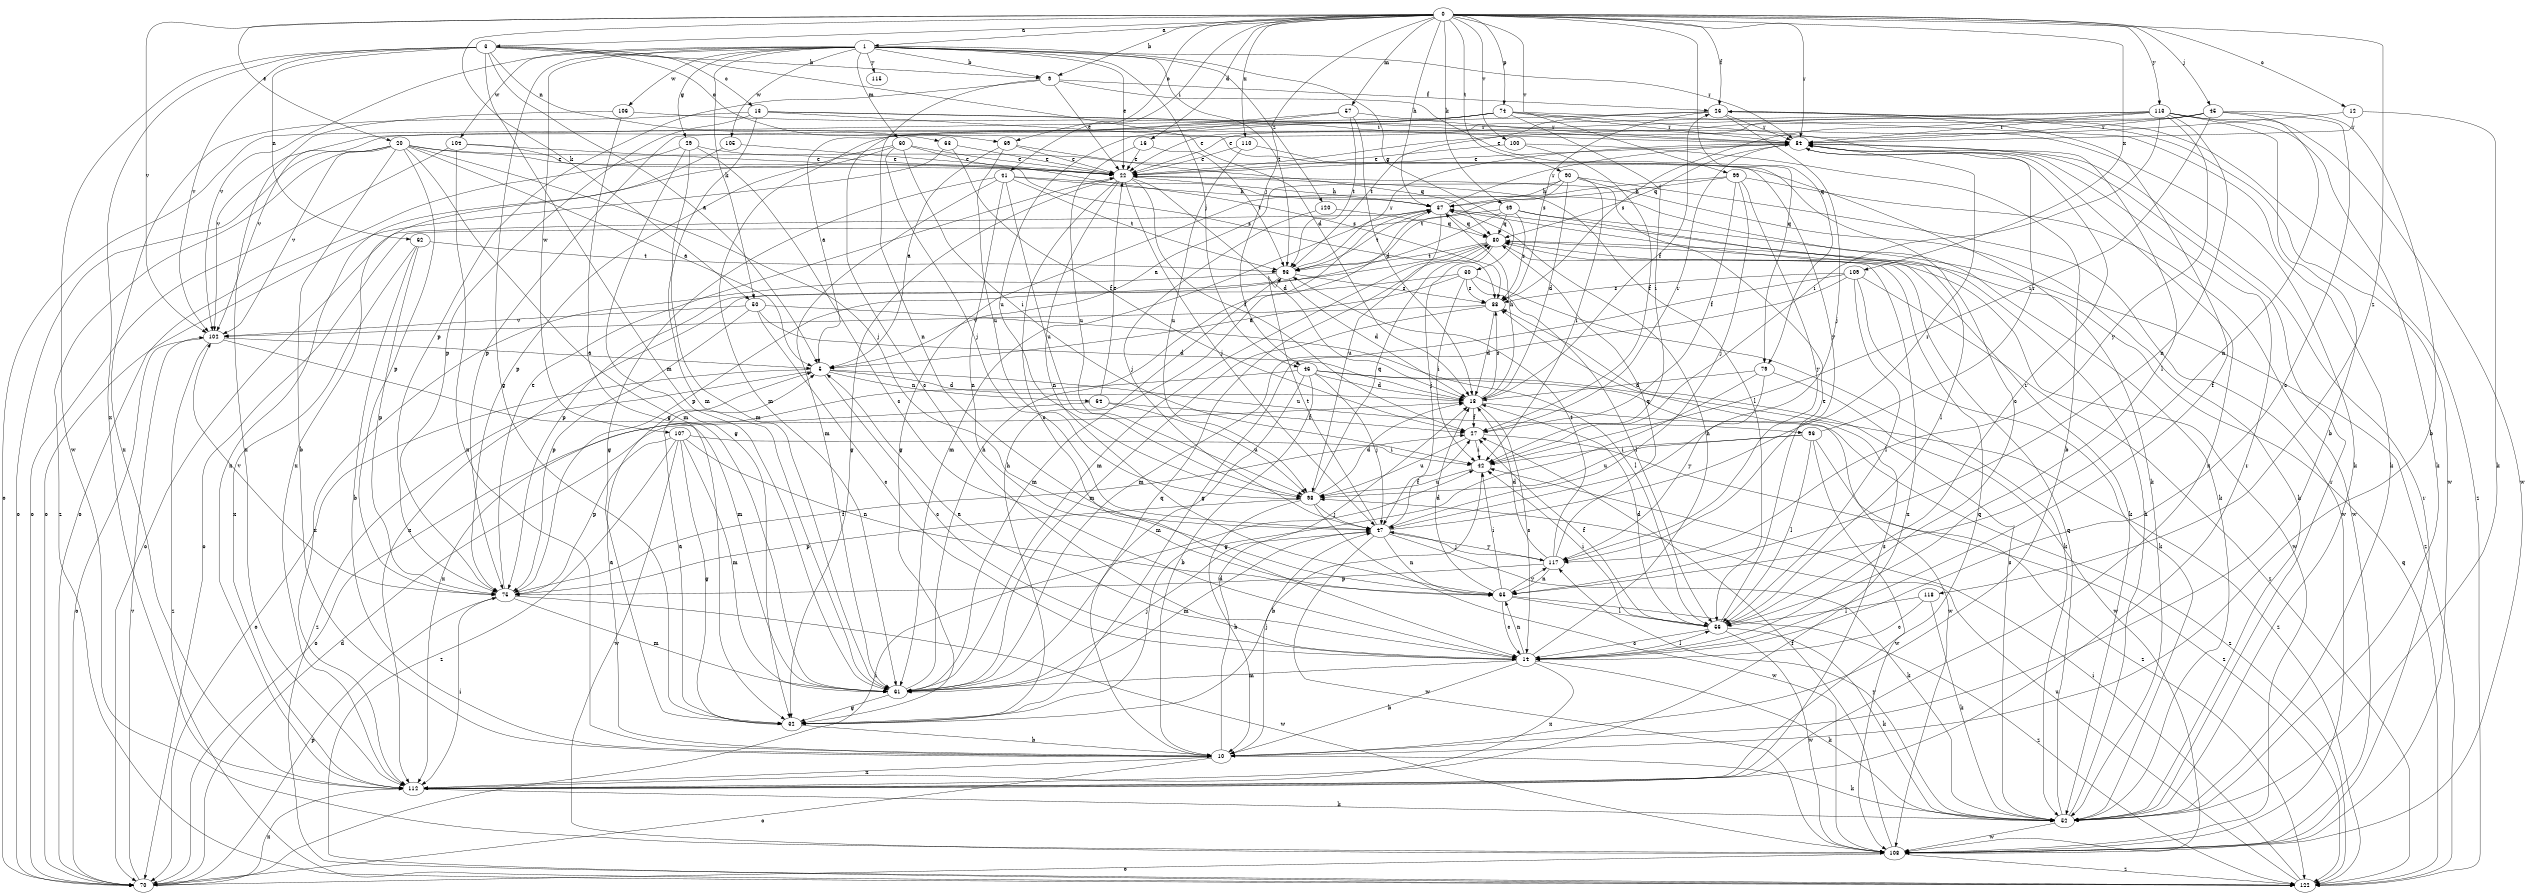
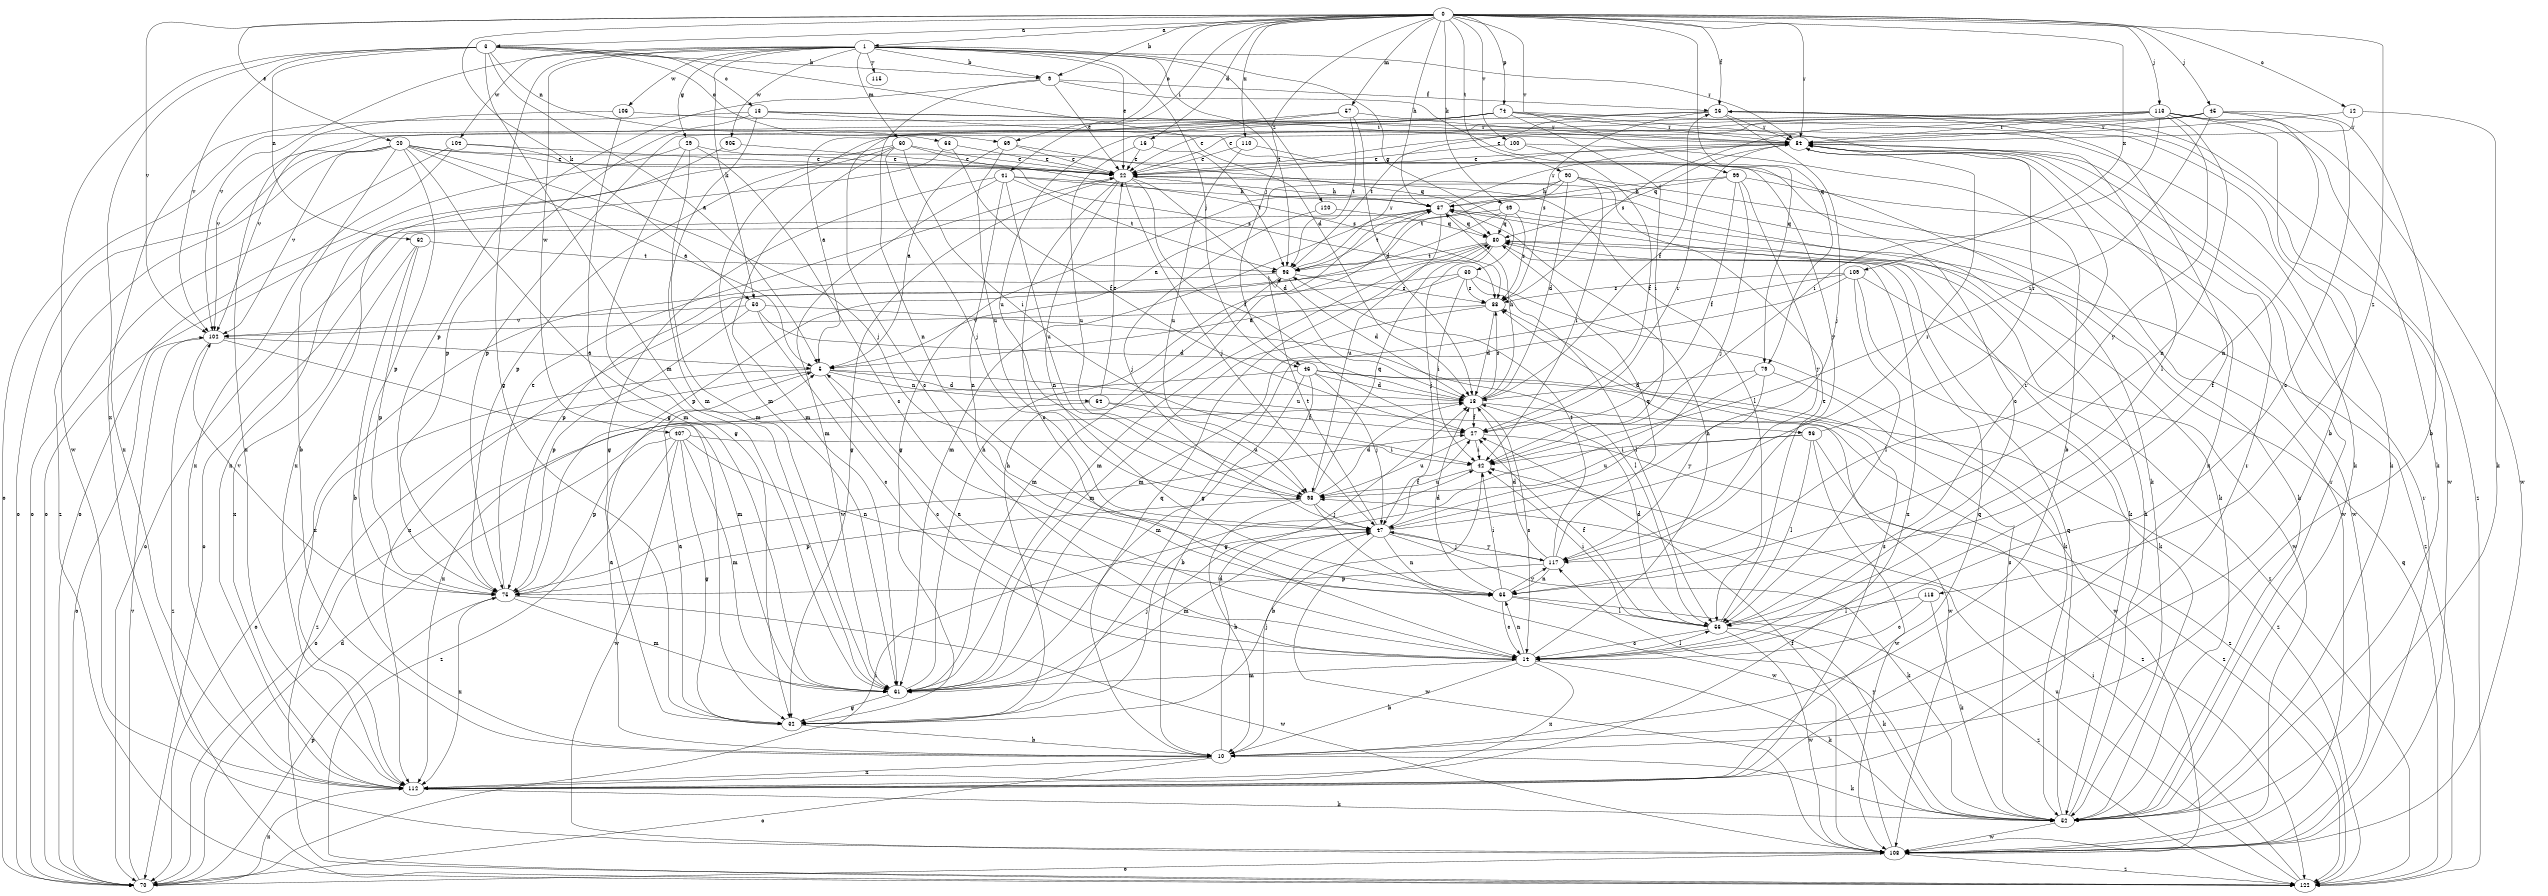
(2154, 63) -> (2154, 63)
(731, 144) -> (731, 144)
(1944, 286) -> none
none -> (780, 389)
(680, 434) -> (680, 434)
(843, 515) -> (843, 515)
(460, 692) -> (460, 692)
(590, 718) -> (190, 477)
